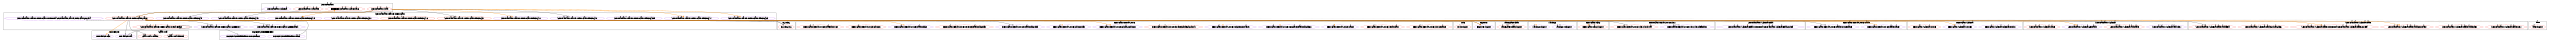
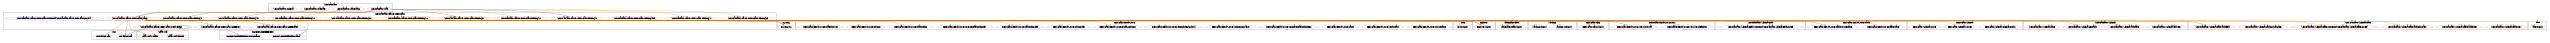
(345, 9) -> (348, 9)
(579, 21) -> (579, 21)
(114, 32) -> (114, 32)
(286, 36) -> (286, 36)
